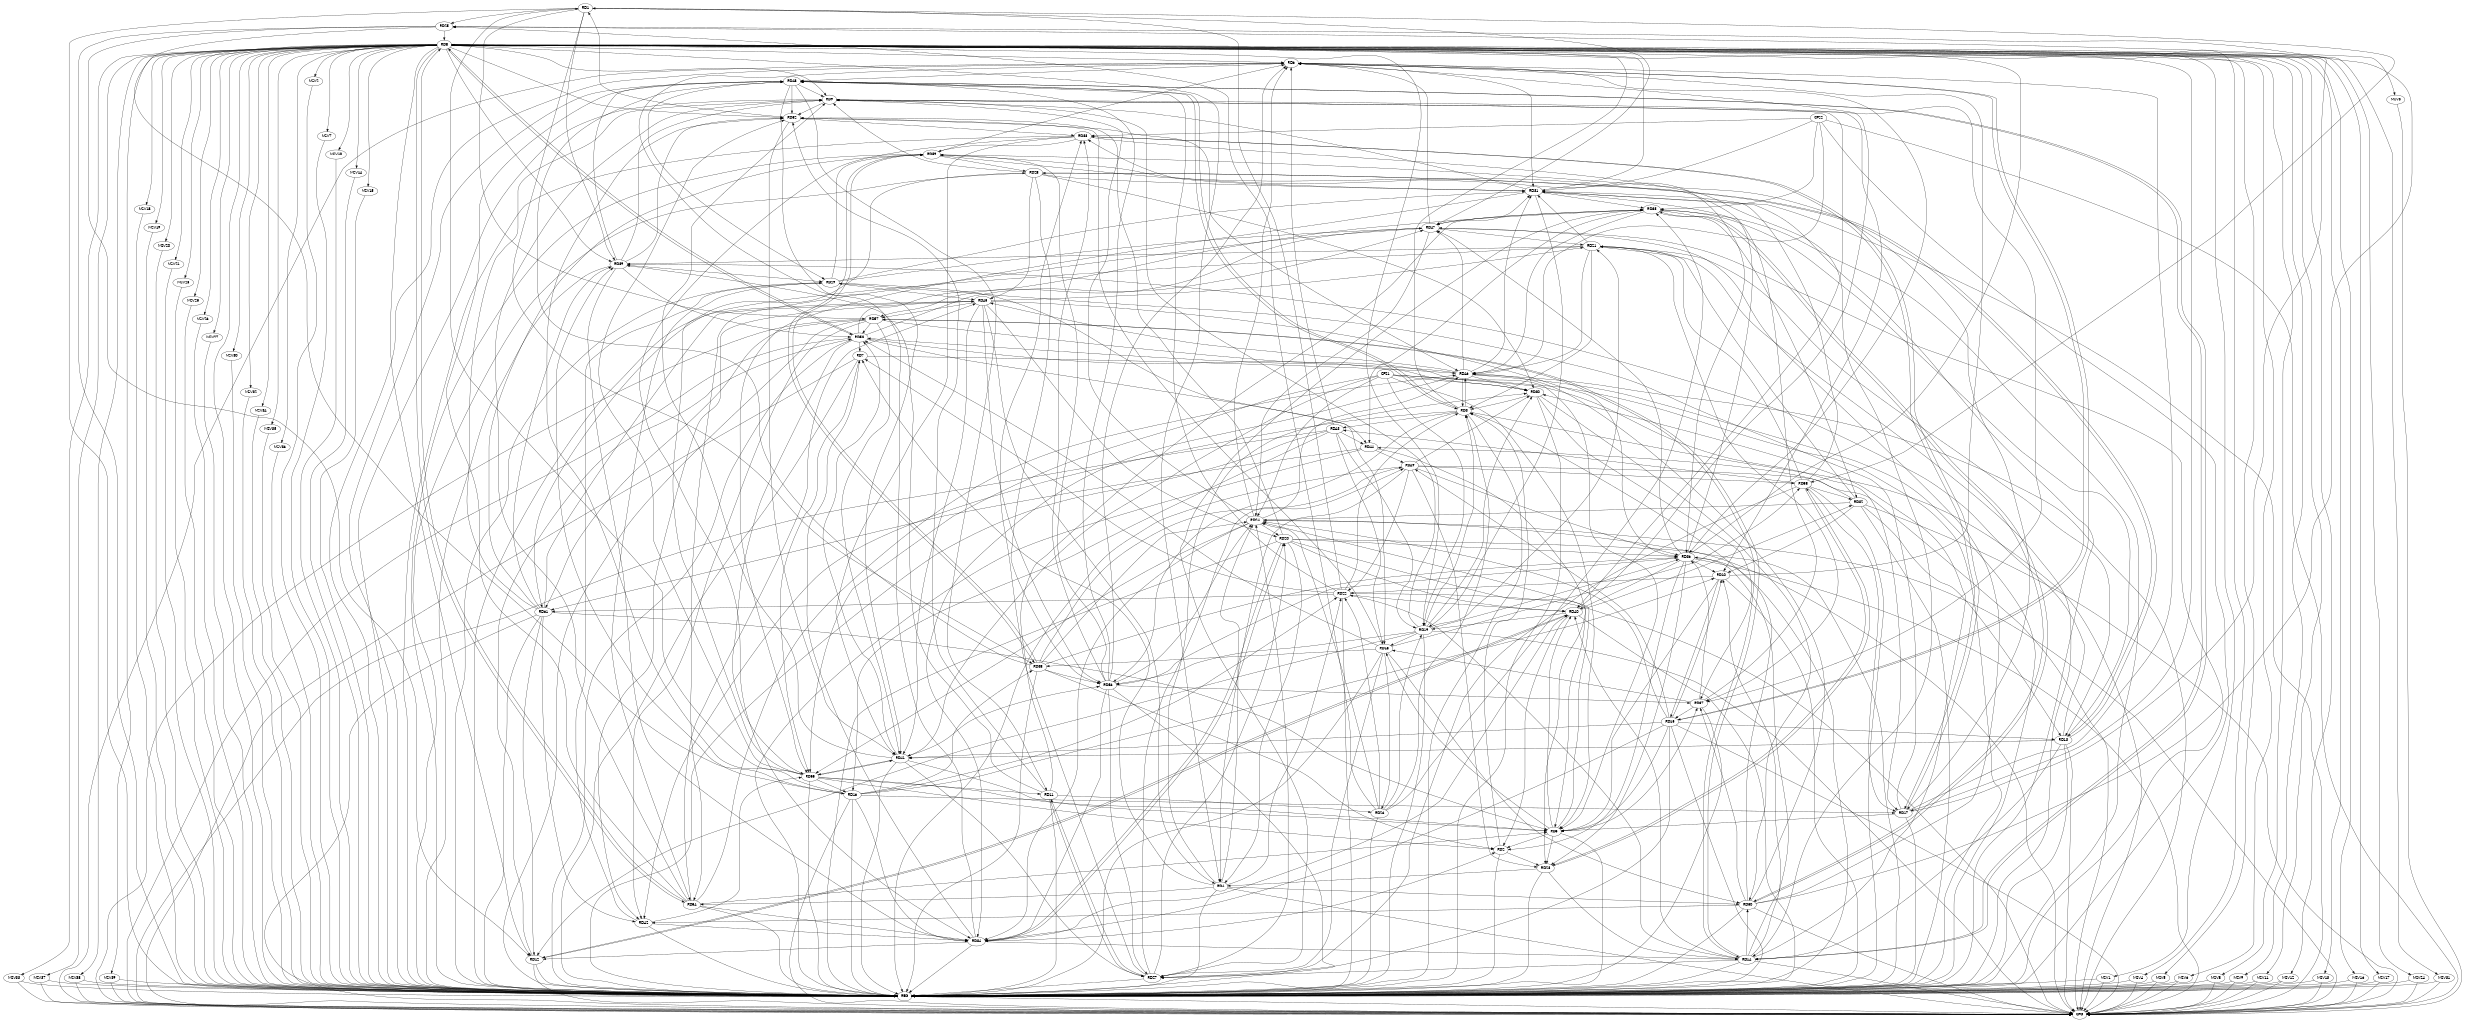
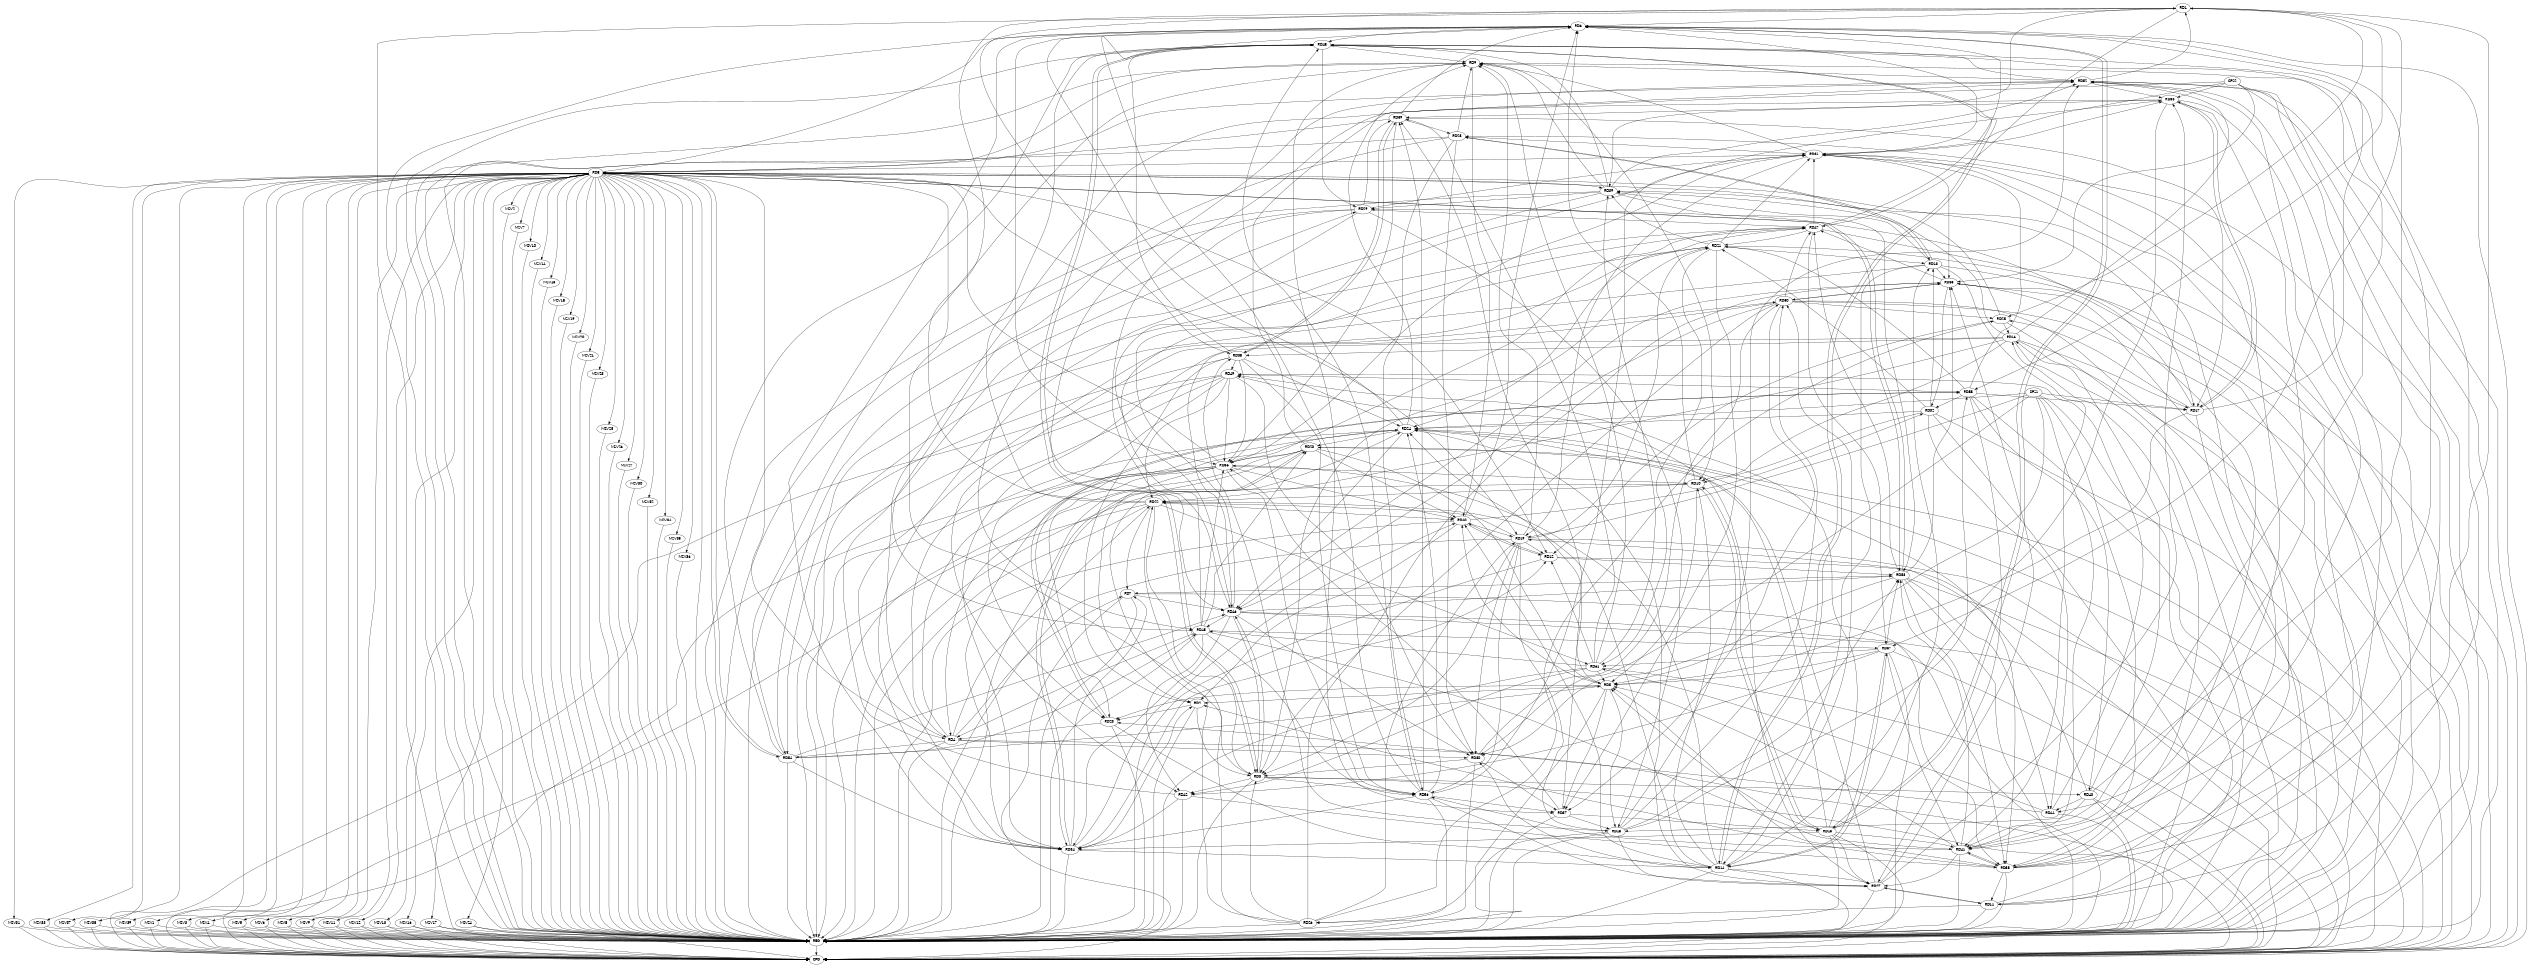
none -> (1882, 17)
(1548, 596) -> (1342, 507)
none -> (2345, 924)
none -> (497, 939)
